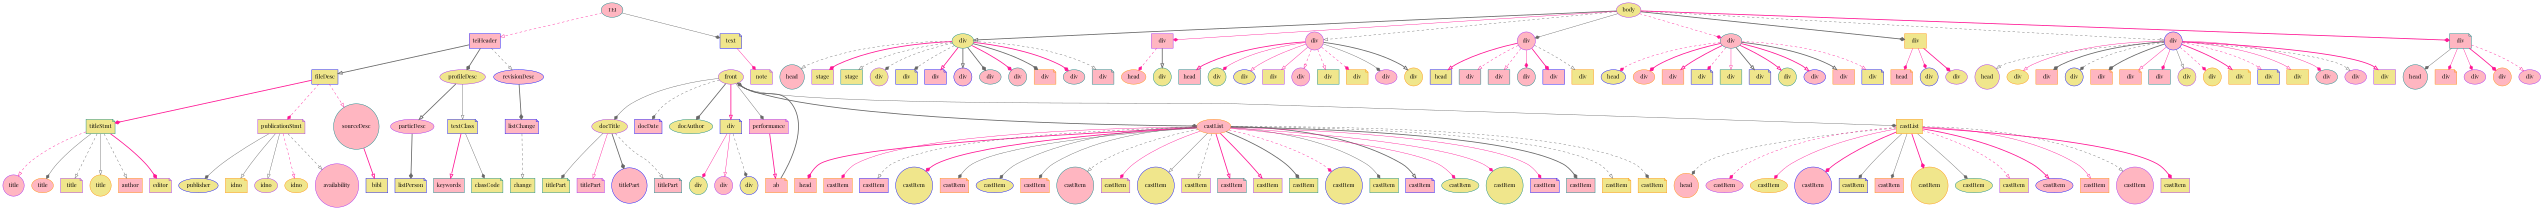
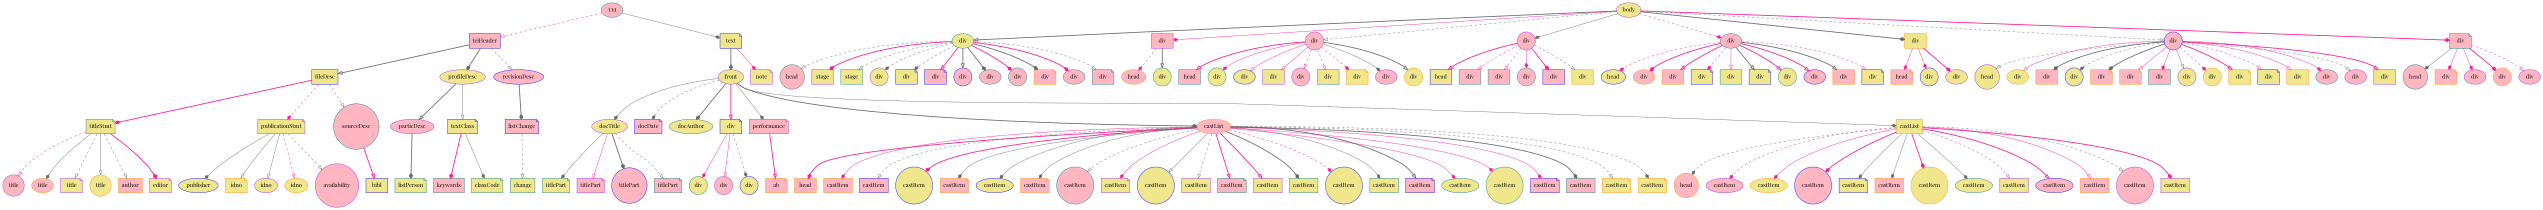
(797, 115) -> (731, 57)
(456, 154) -> (456, 154)
(411, 186) -> (411, 186)
